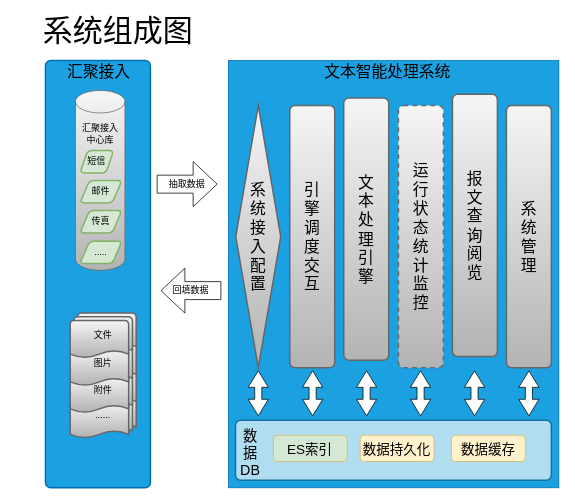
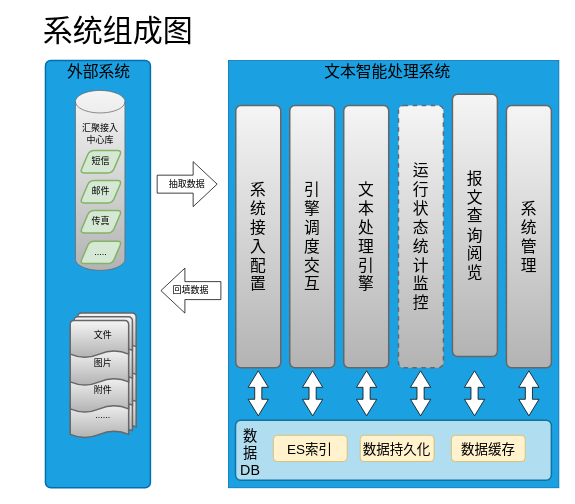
(99, 72) -> (99, 72)
(97, 162) -> (101, 162)
(366, 229) -> (366, 237)
(258, 237) -> (258, 237)
(310, 449) -> (310, 449)
